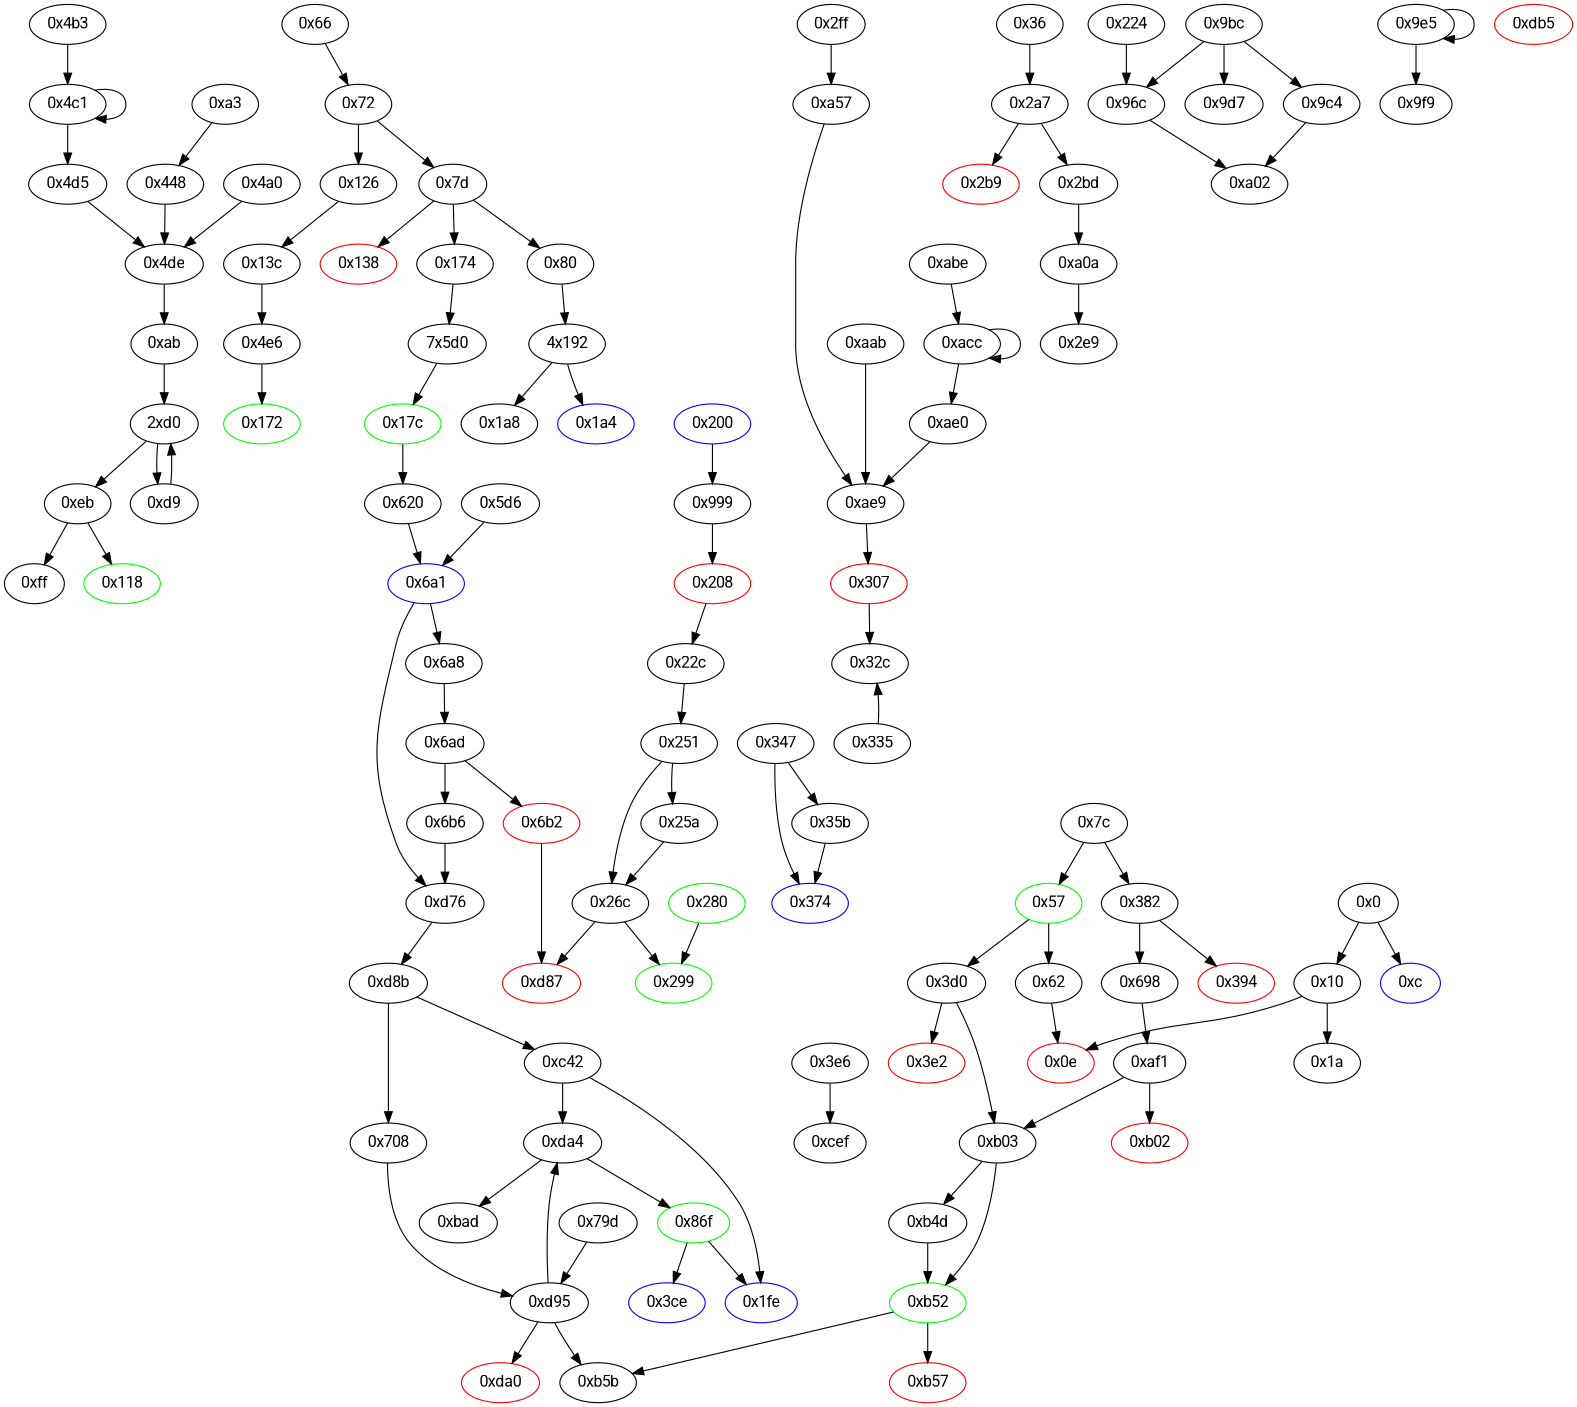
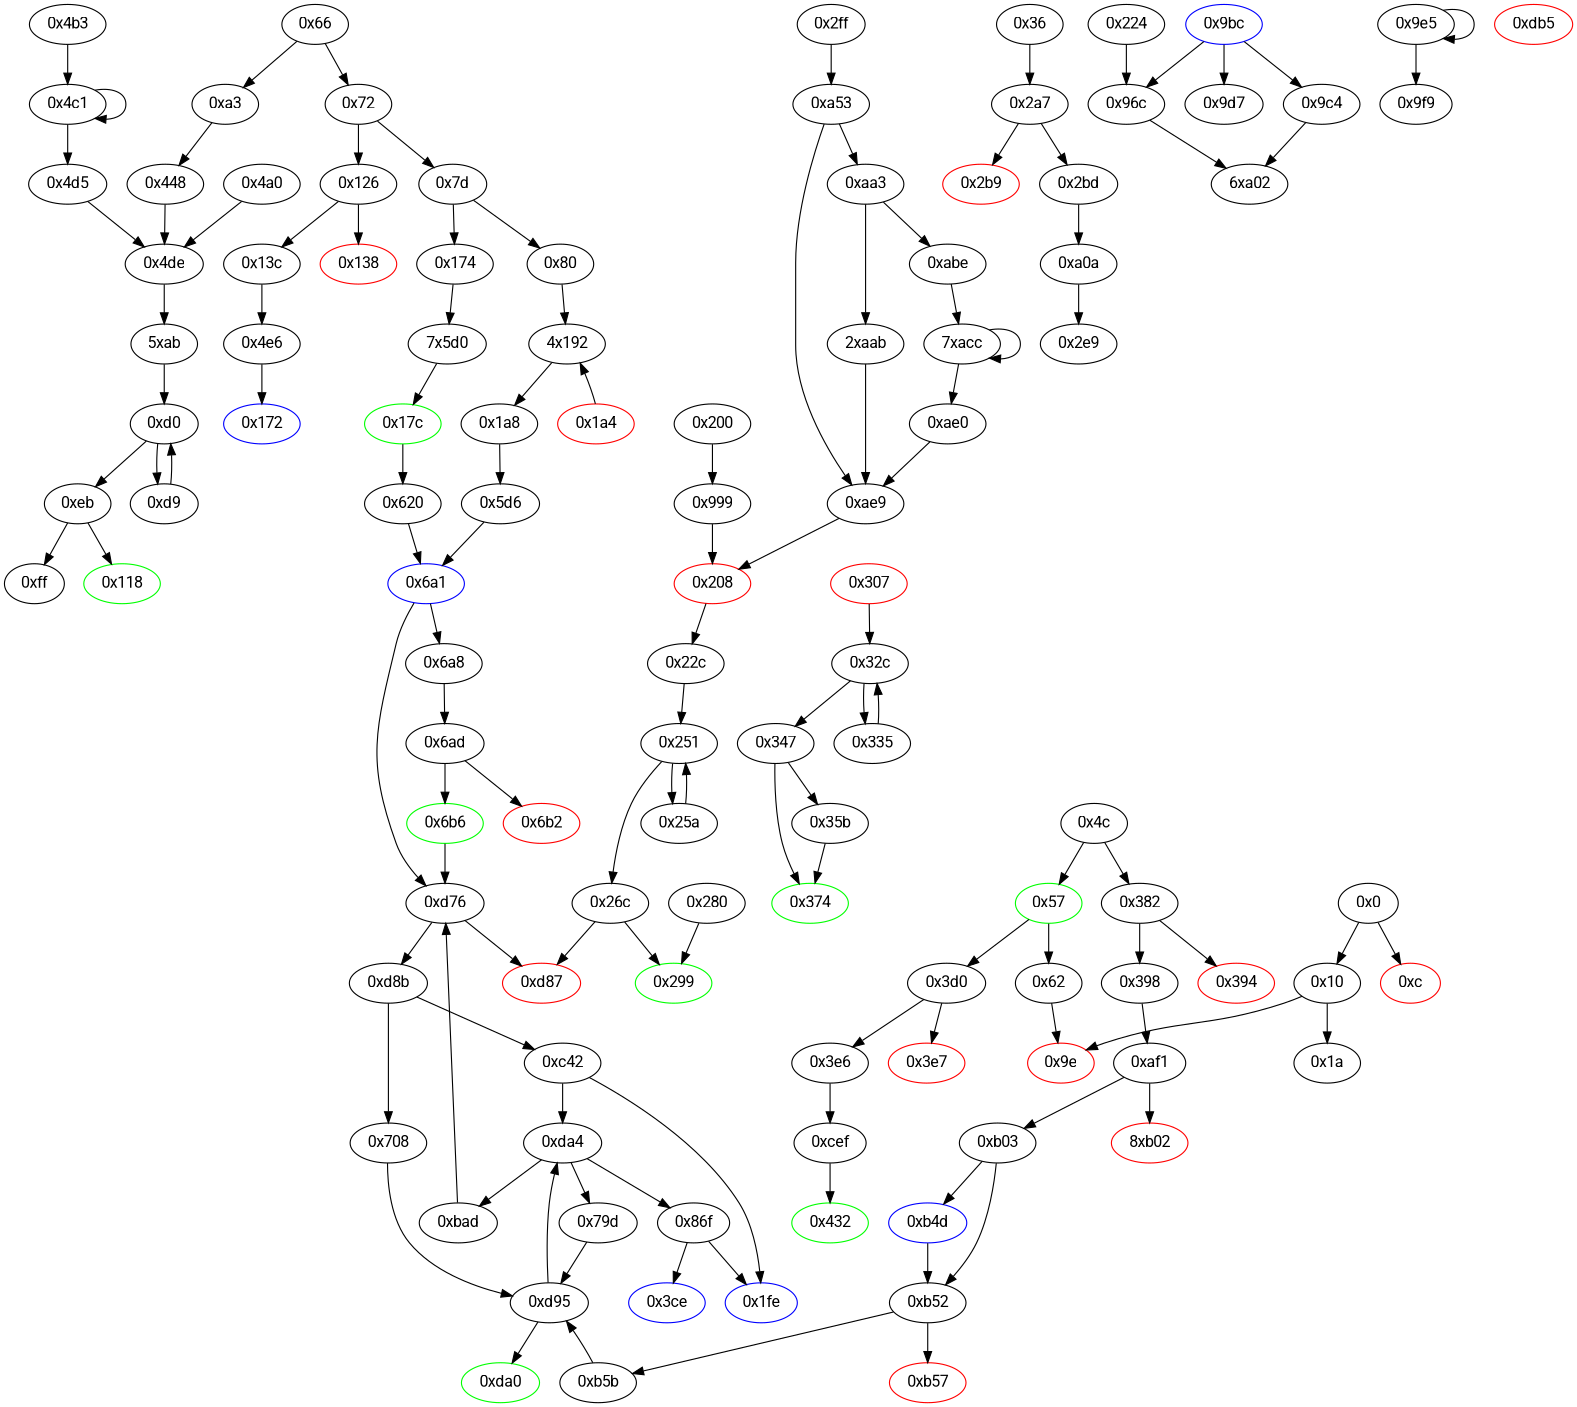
(1224, 24) -> (1224, 24)
none -> (274, 61)
(831, 104) -> (831, 104)
none -> (866, 184)
(1250, 184) -> (1250, 184)
(410, 220) -> (358, 219)
(164, 344) -> (164, 344)
(866, 344) -> (866, 344)
(962, 344) -> (962, 344)
(572, 380) -> (591, 389)
(164, 424) -> (164, 424)
(262, 424) -> (262, 424)
(596, 424) -> (596, 424)
(712, 424) -> (712, 424)
none -> (500, 458)
(867, 538) -> (794, 541)
none -> (864, 698)
none -> (827, 700)
(445, 823) -> (445, 823)
(1094, 823) -> (1094, 823)
(649, 859) -> (687, 789)
(542, 898) -> (489, 940)
(707, 903) -> (707, 903)
(810, 903) -> (810, 903)
(1140, 983) -> (1140, 983)
(1410, 983) -> (1410, 983)
(979, 1056) -> (893, 1020)
(927, 1063) -> (927, 1063)
(1061, 1063) -> (1061, 1063)
none -> (452, 1069)
(1150, 1143) -> (1150, 1143)
none -> (578, 1178)
(694, 1223) -> (694, 1223)
none -> (830, 1223)
(928, 1223) -> (928, 1223)
(928, 1303) -> (928, 1303)
(564, 1339) -> (583, 1346)
(500, 1383) -> (500, 1383)
